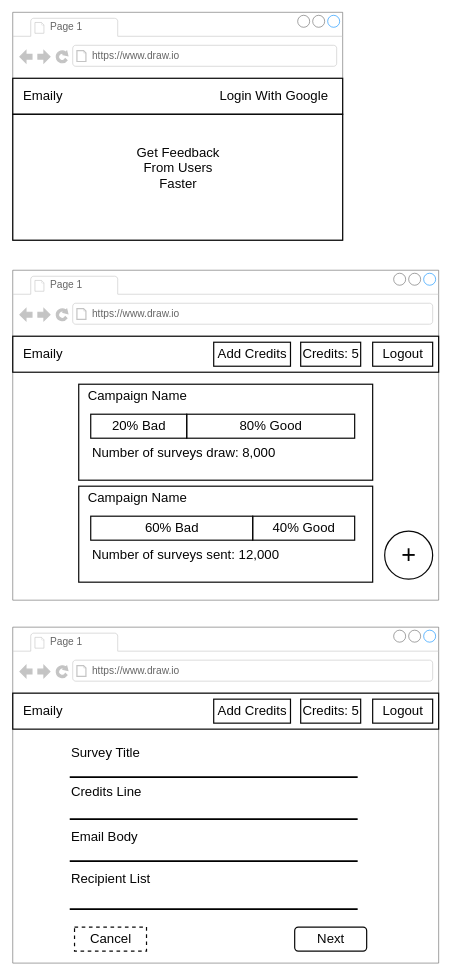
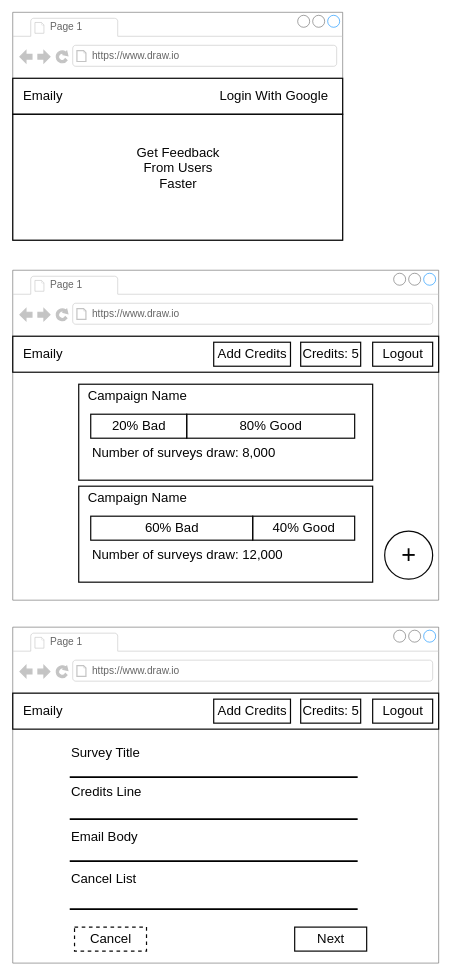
(188, 555) -> (188, 555)
(113, 879) -> (107, 879)
(331, 939) -> (331, 939)
